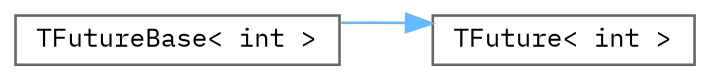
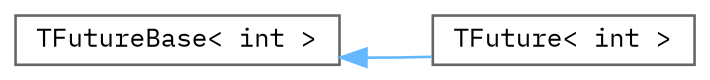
(373, 23) -> (400, 57)
